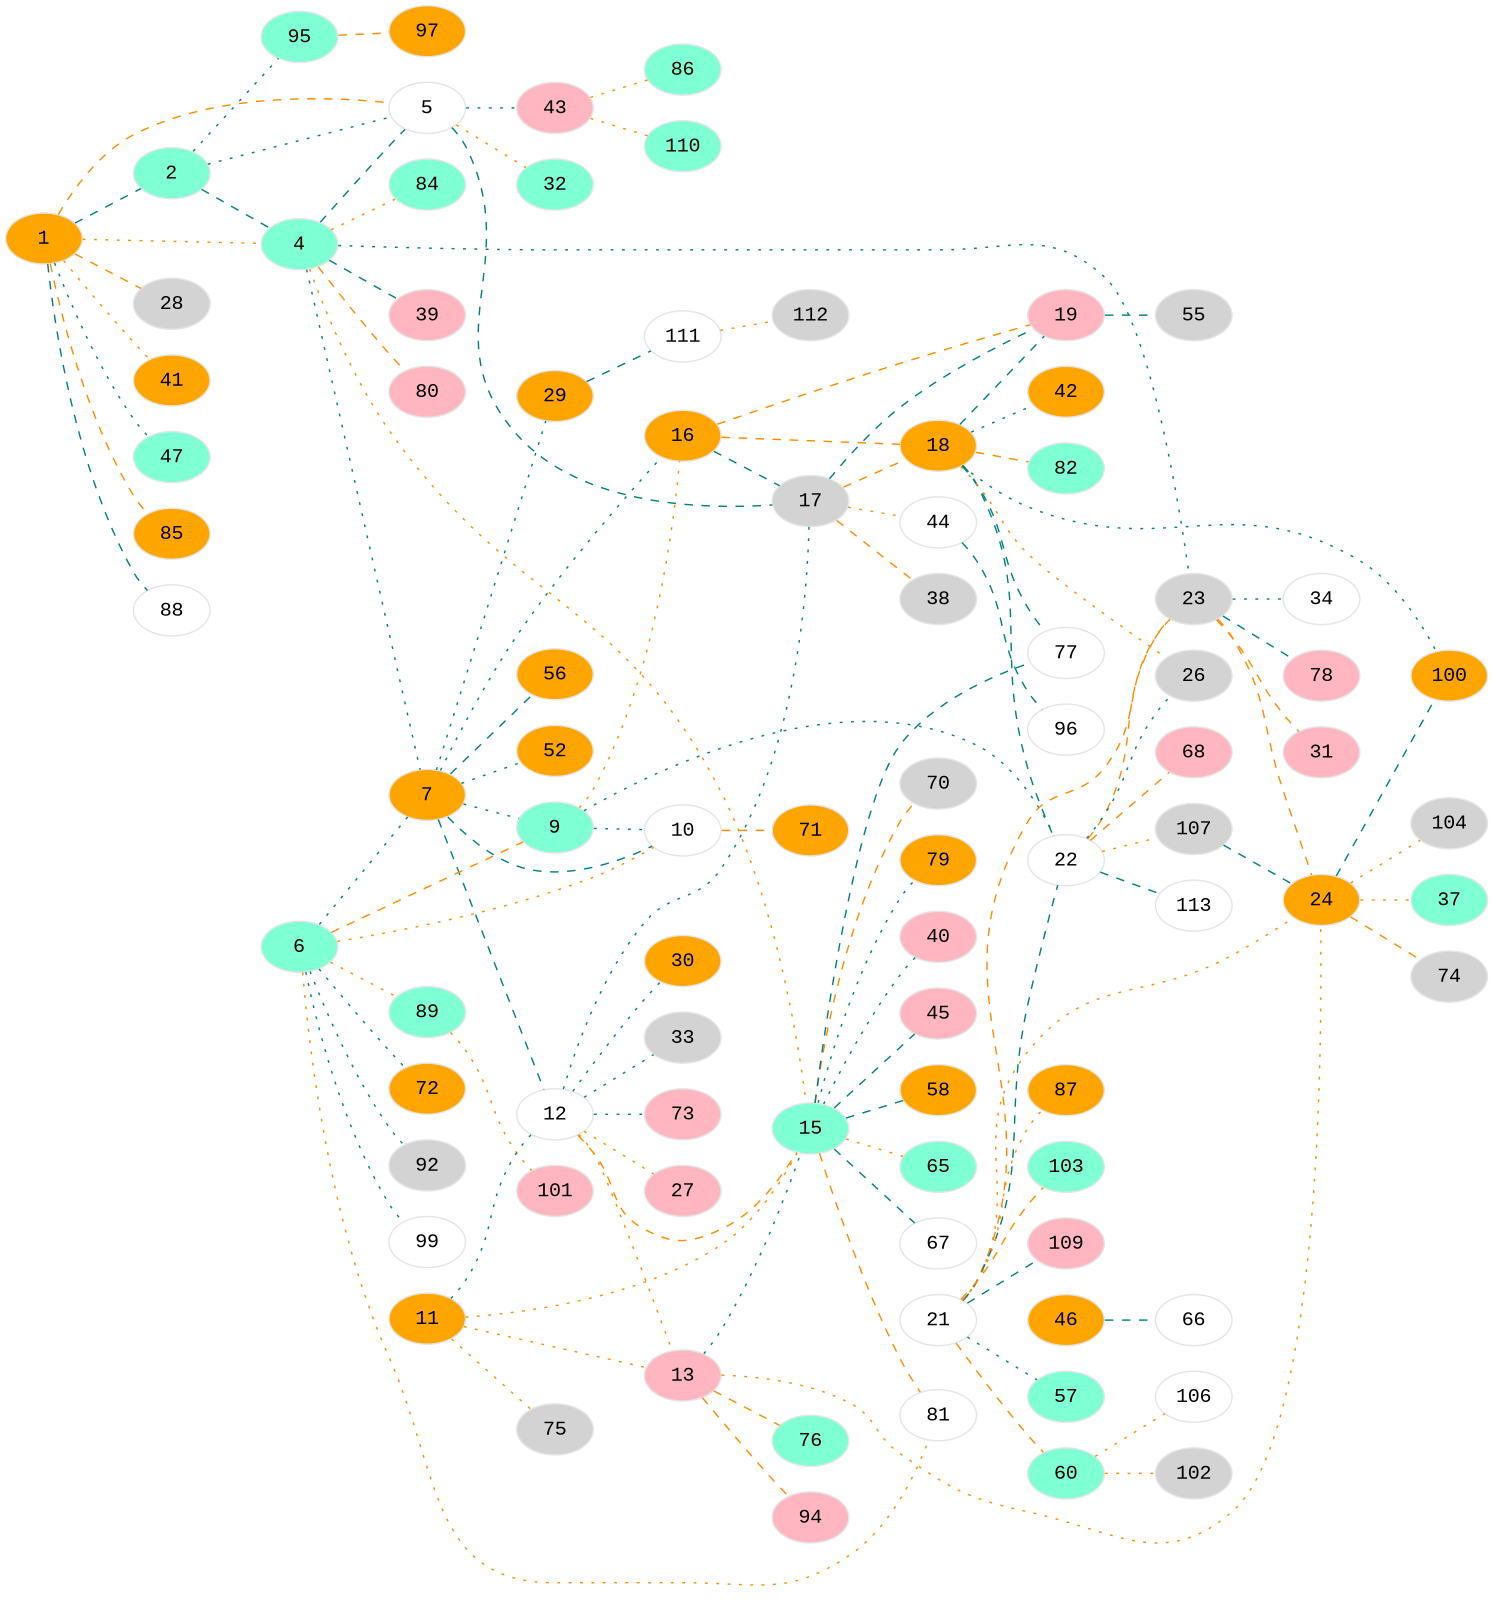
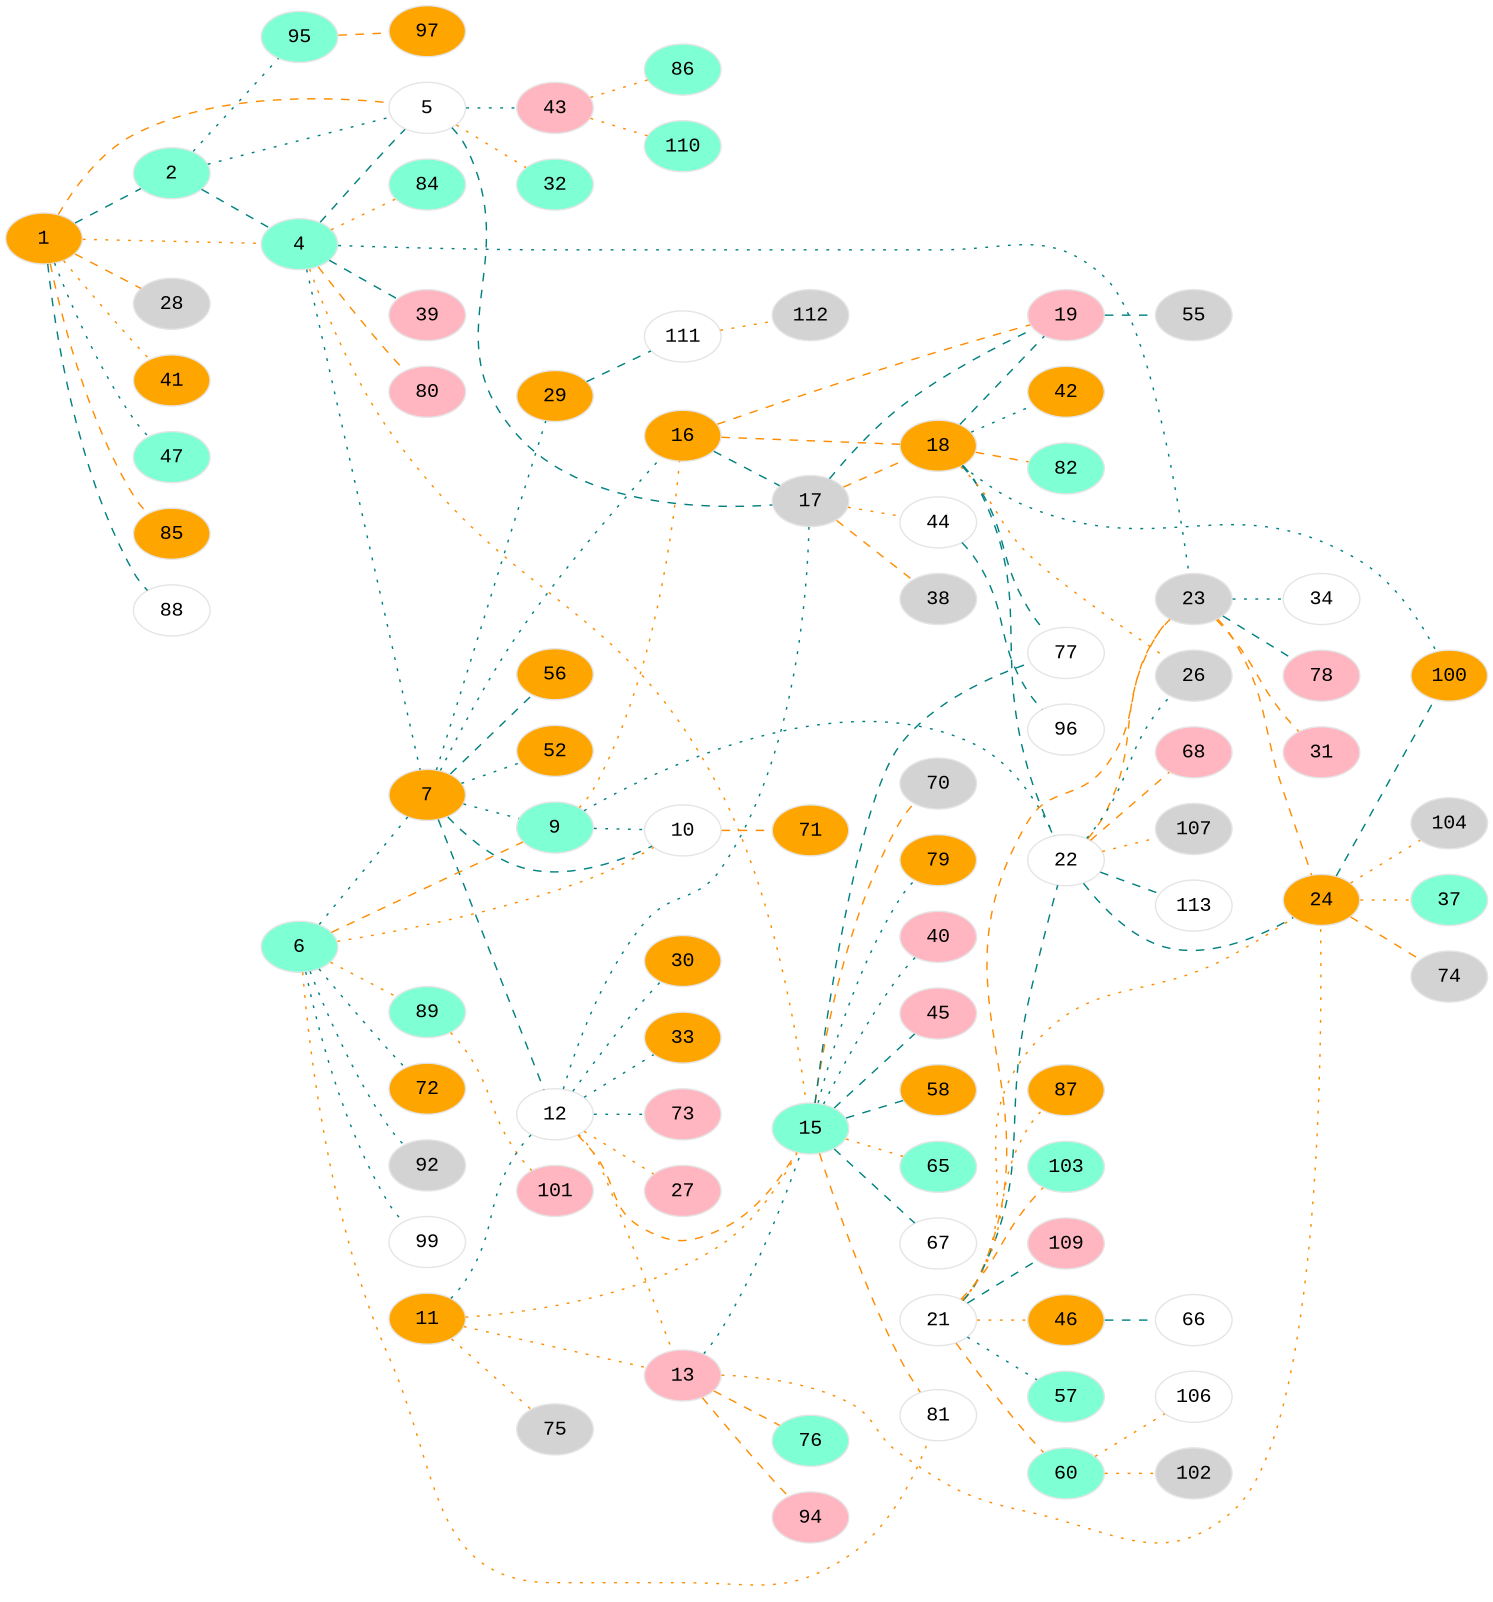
(1257, 864) -> (1180, 949)
(683, 1038) -> (683, 1038)
none -> (1002, 1320)
